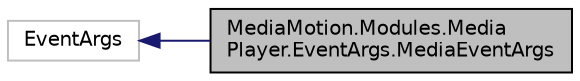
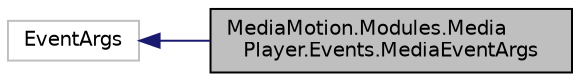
(391, 41) -> (391, 41)
